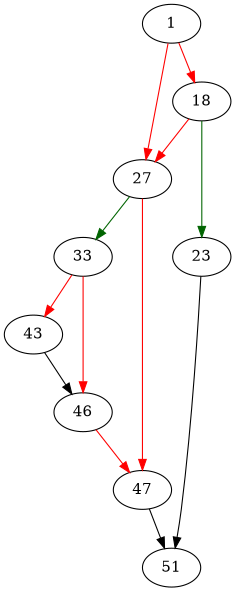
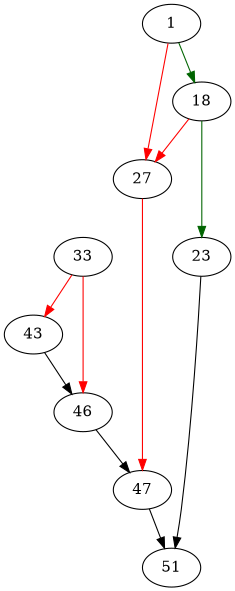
(185, 58) -> (185, 58)
(116, 214) -> none
(109, 447) -> (109, 447)
